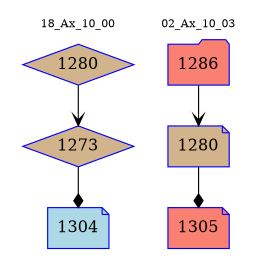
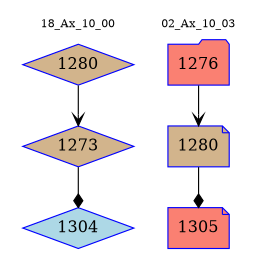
(199, 65) -> (199, 65)
(78, 228) -> (78, 228)
